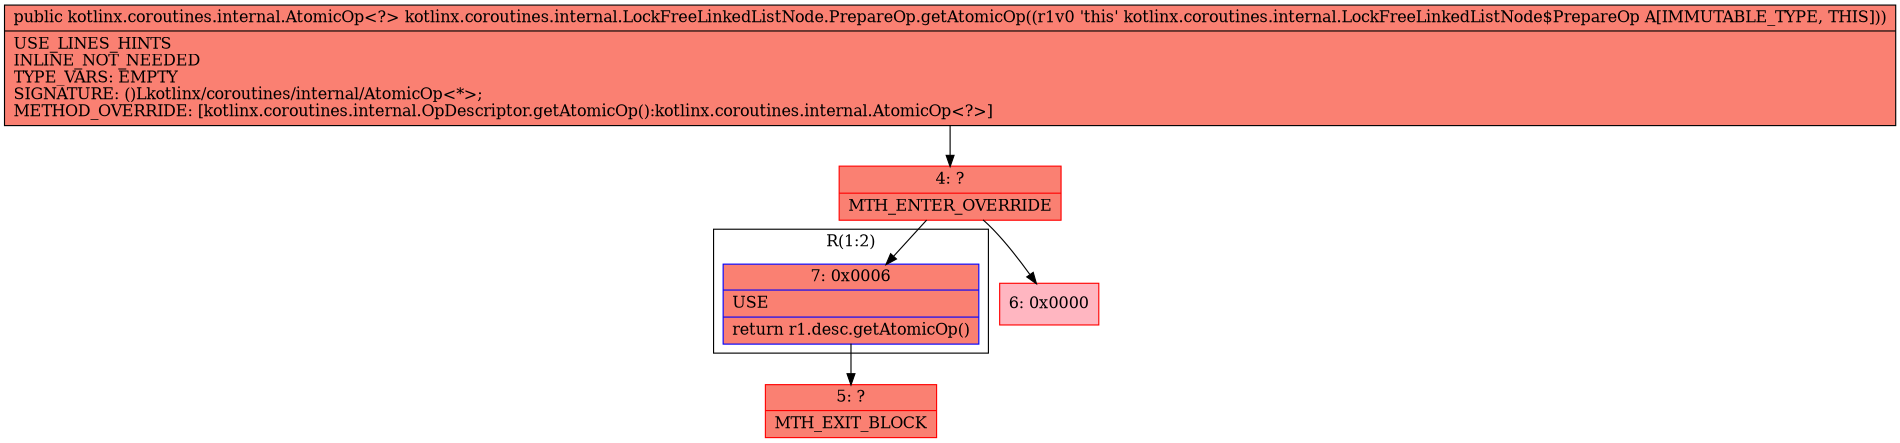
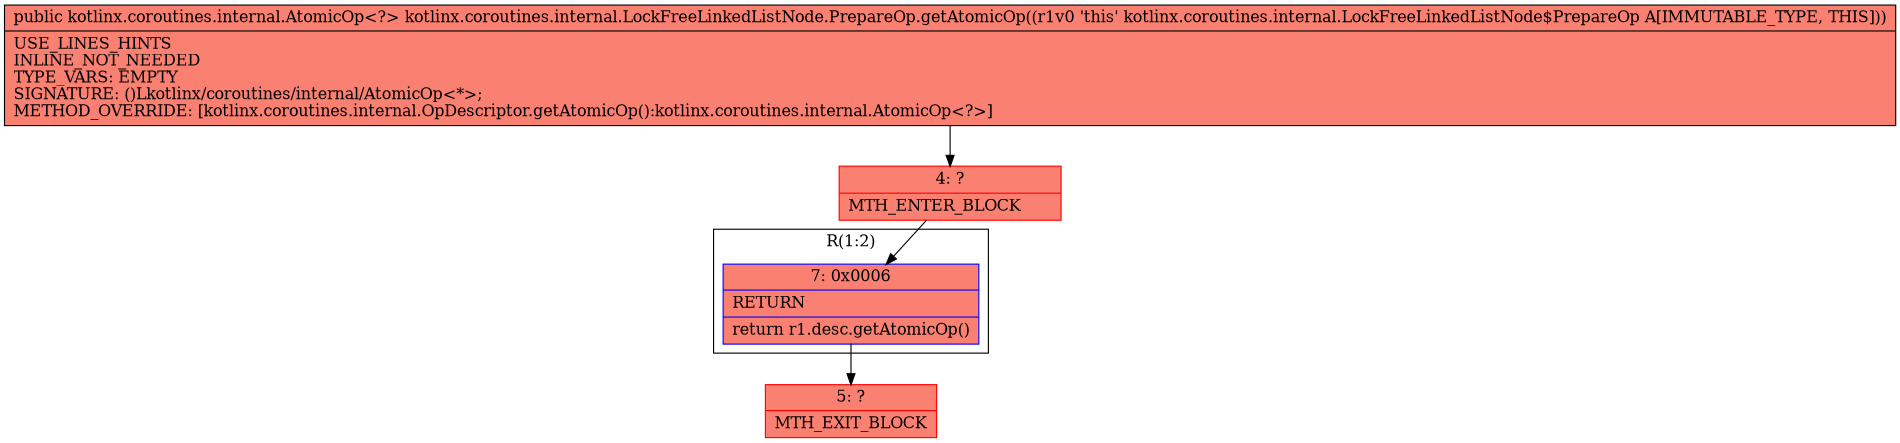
(950, 206) -> (935, 206)
(751, 303) -> (769, 303)
(1049, 304) -> none
